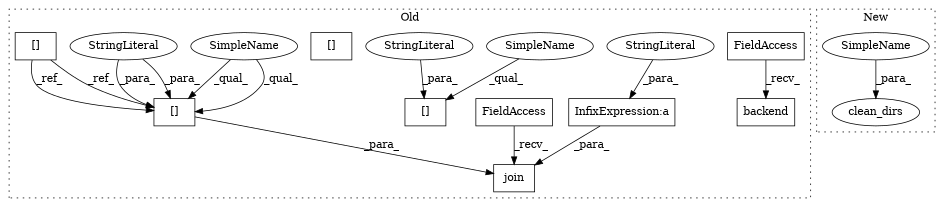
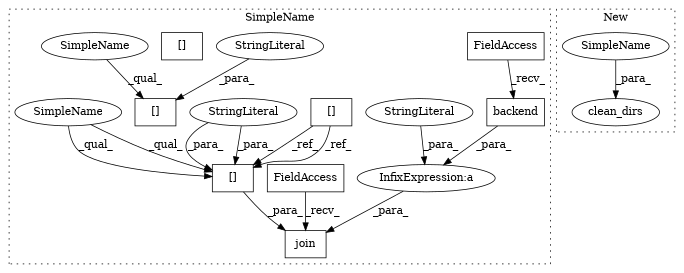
(410, 18) -> (280, 18)
(622, 112) -> (426, 178)
none -> (474, 143)
